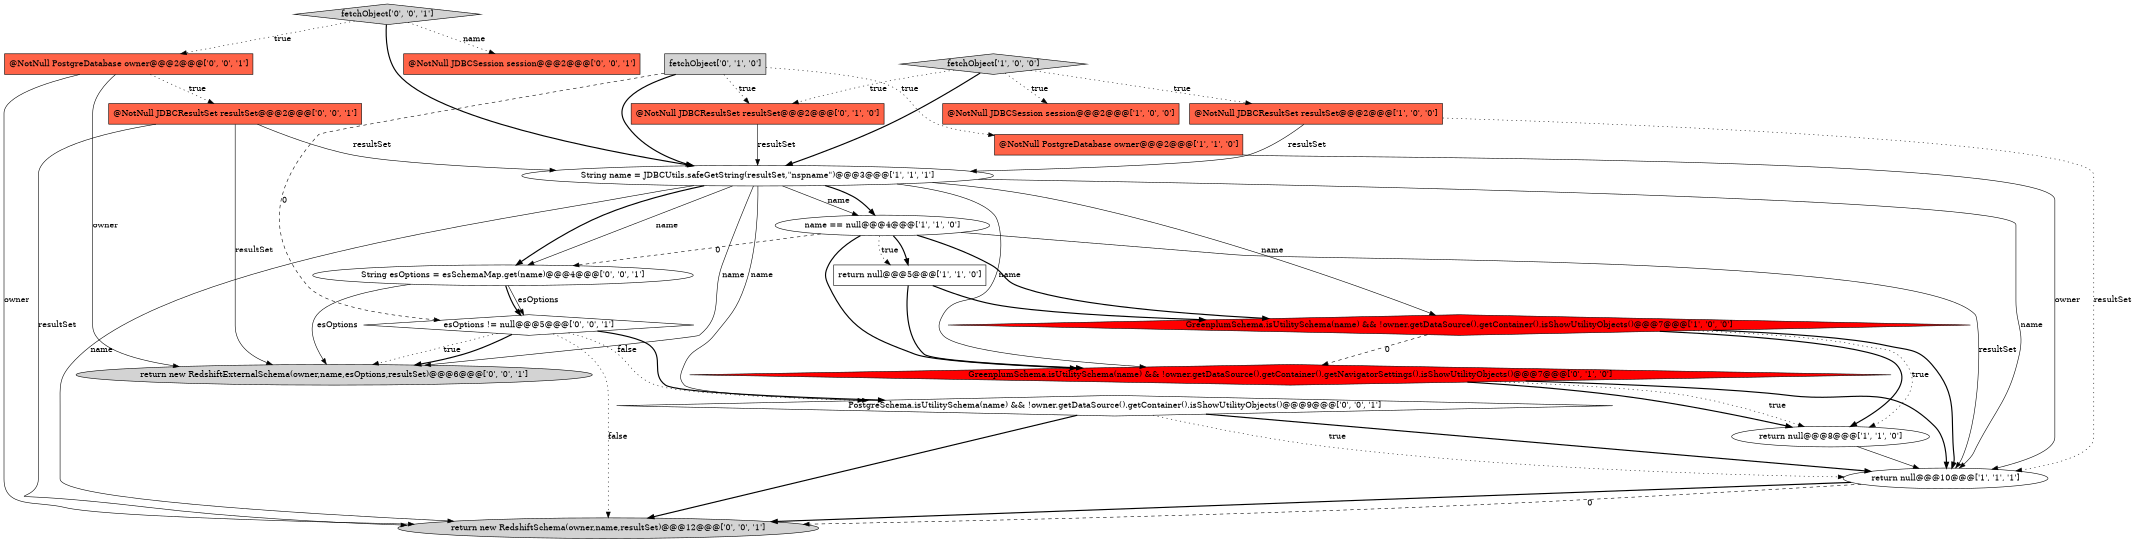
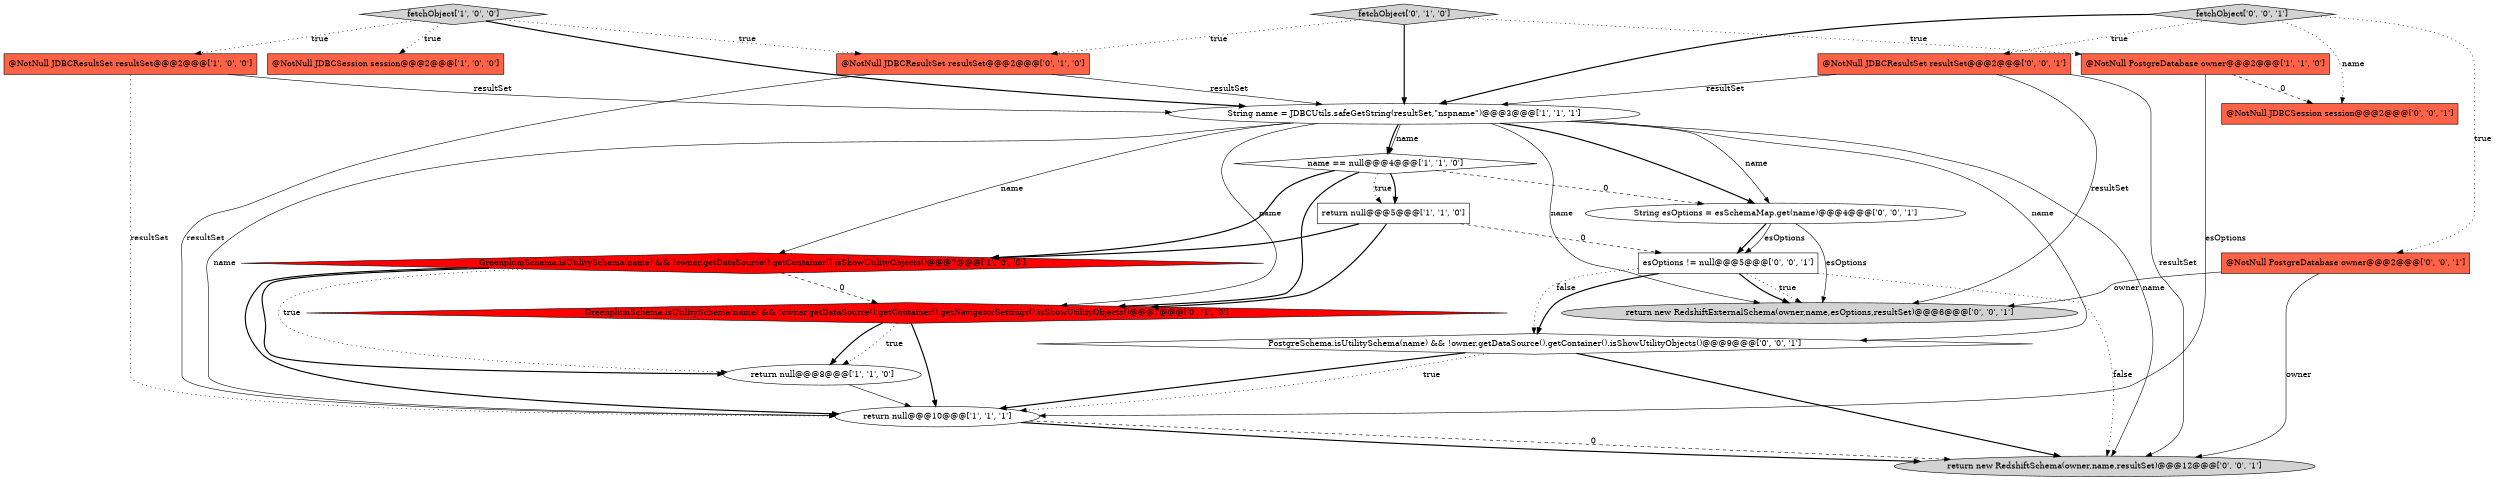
(715, 64) -> (1404, 14)
(179, 88) -> (2108, 37)
none -> (2270, 88)
(343, 129) -> (1563, 239)
(882, 225) -> (1385, 164)
(1546, 262) -> (182, 276)
(2068, 300) -> (2226, 238)
(529, 325) -> (1728, 263)
